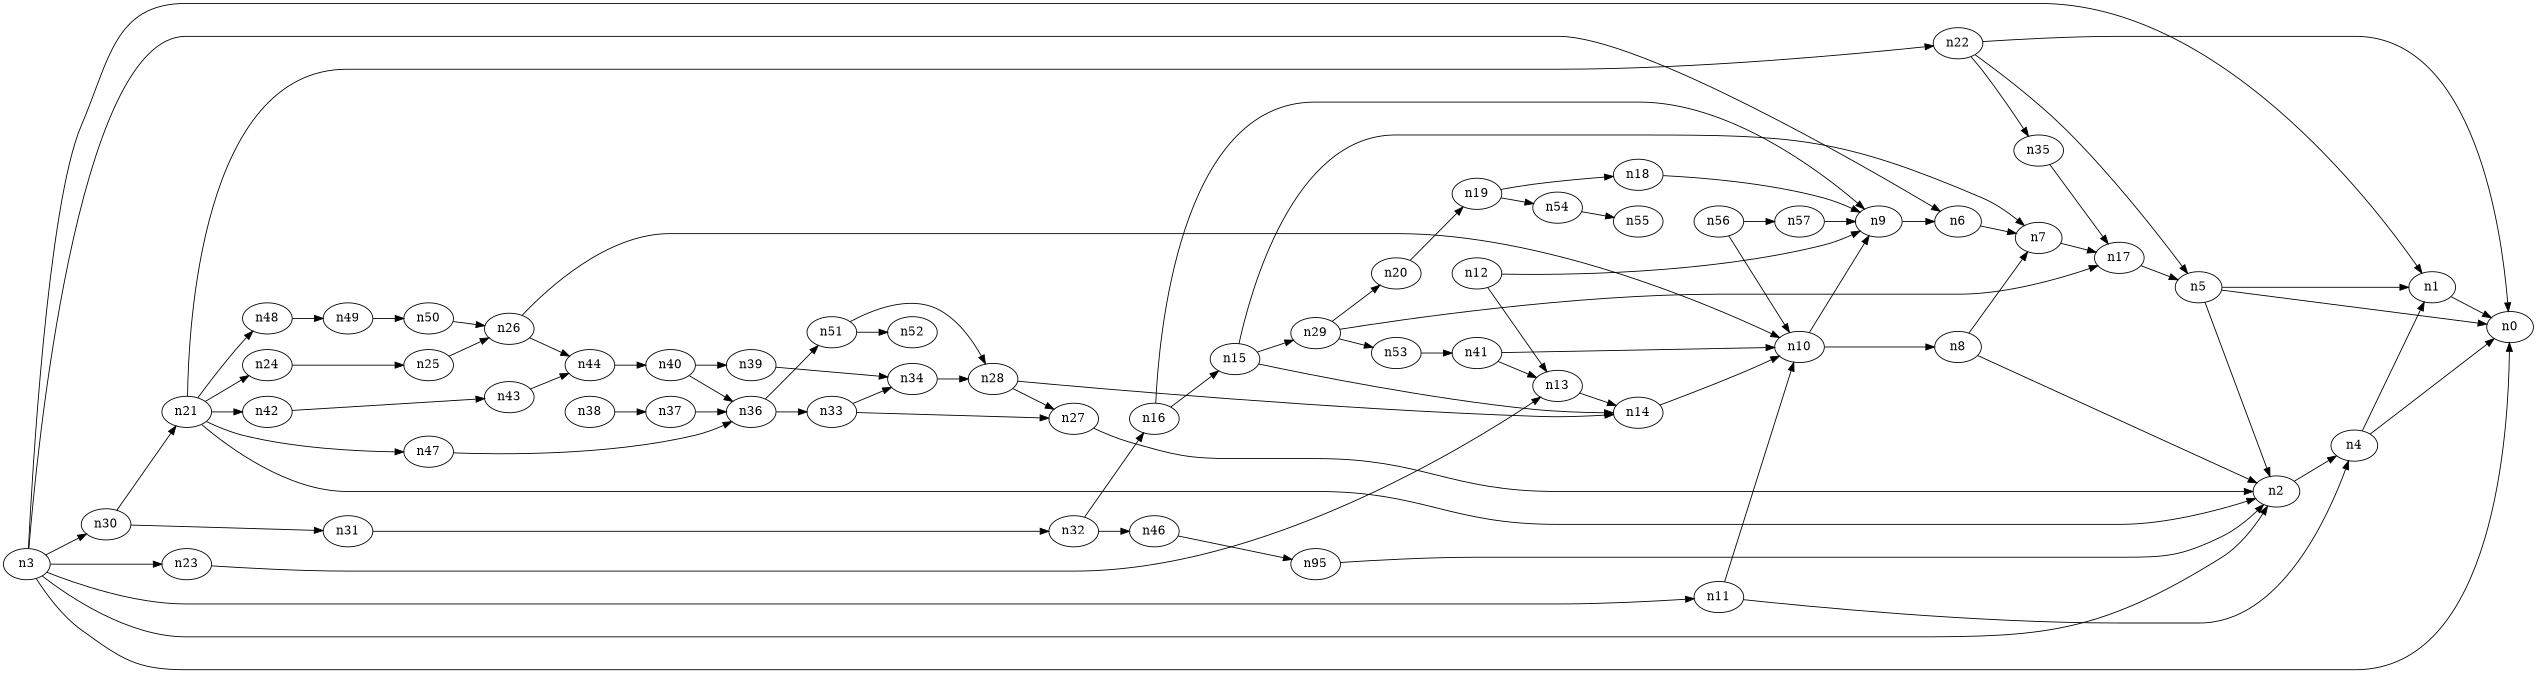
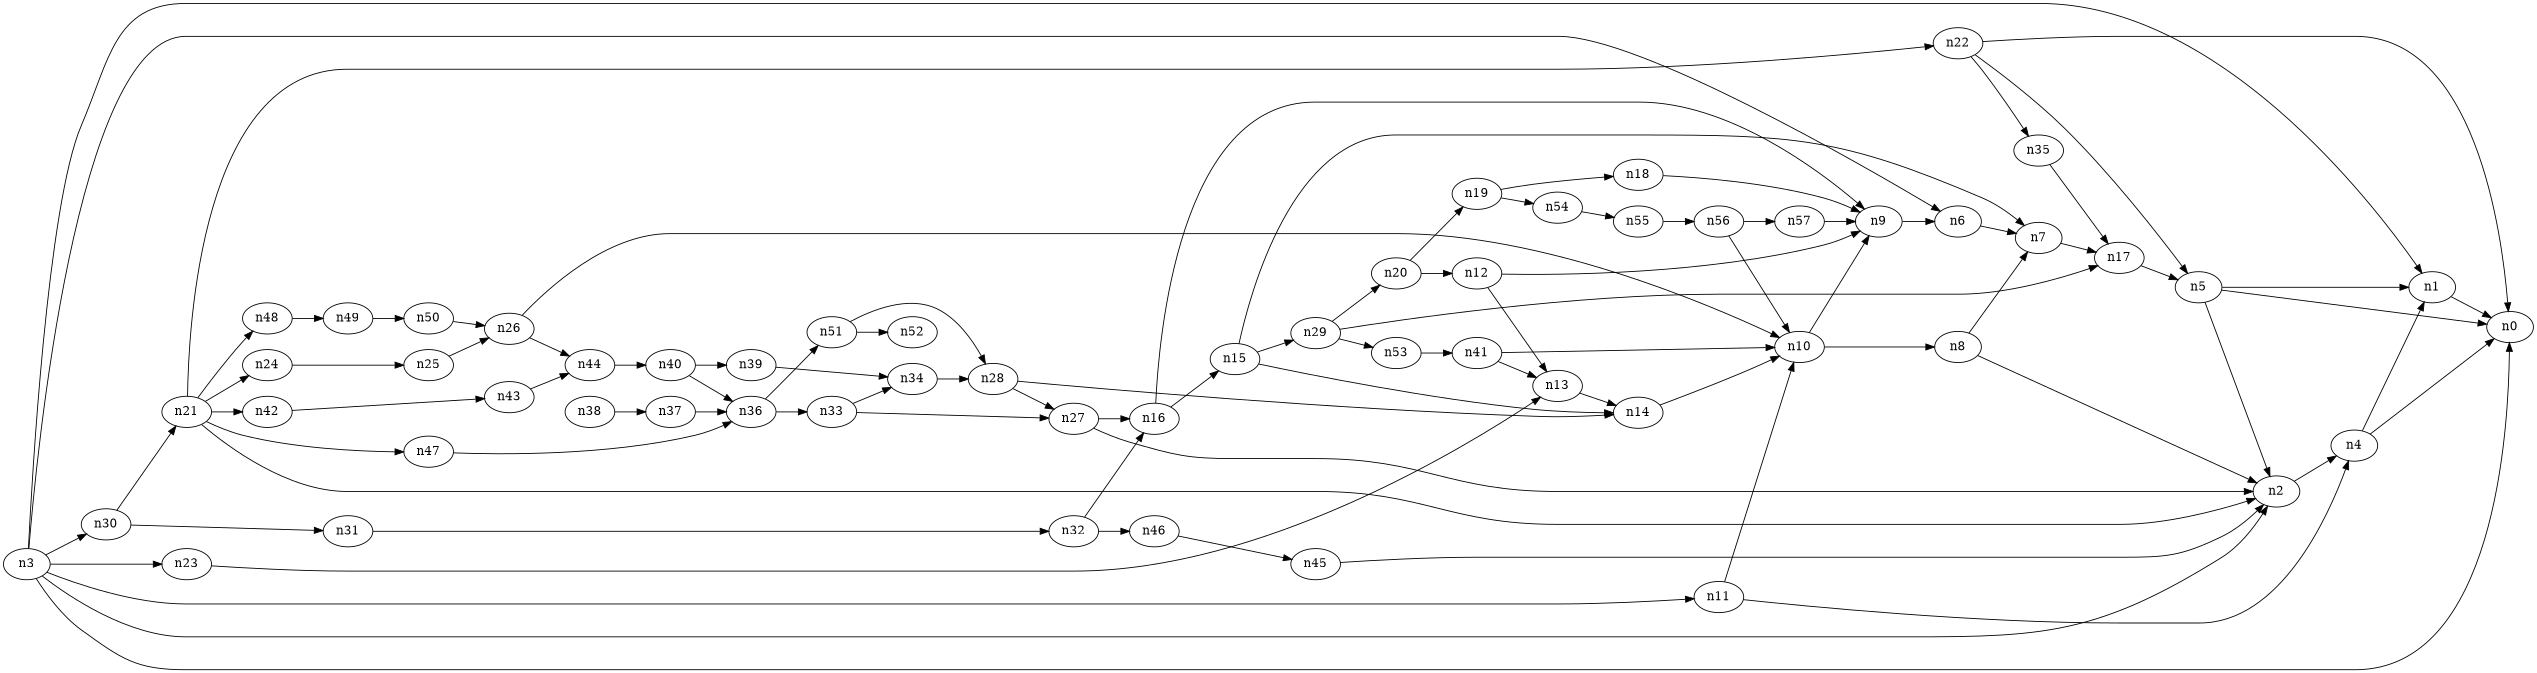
none -> (1674, 222)
none -> (1432, 273)
none -> (1110, 419)
(1316, 564) -> (1316, 564)
